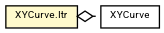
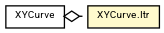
(97, 16) -> (84, 16)
